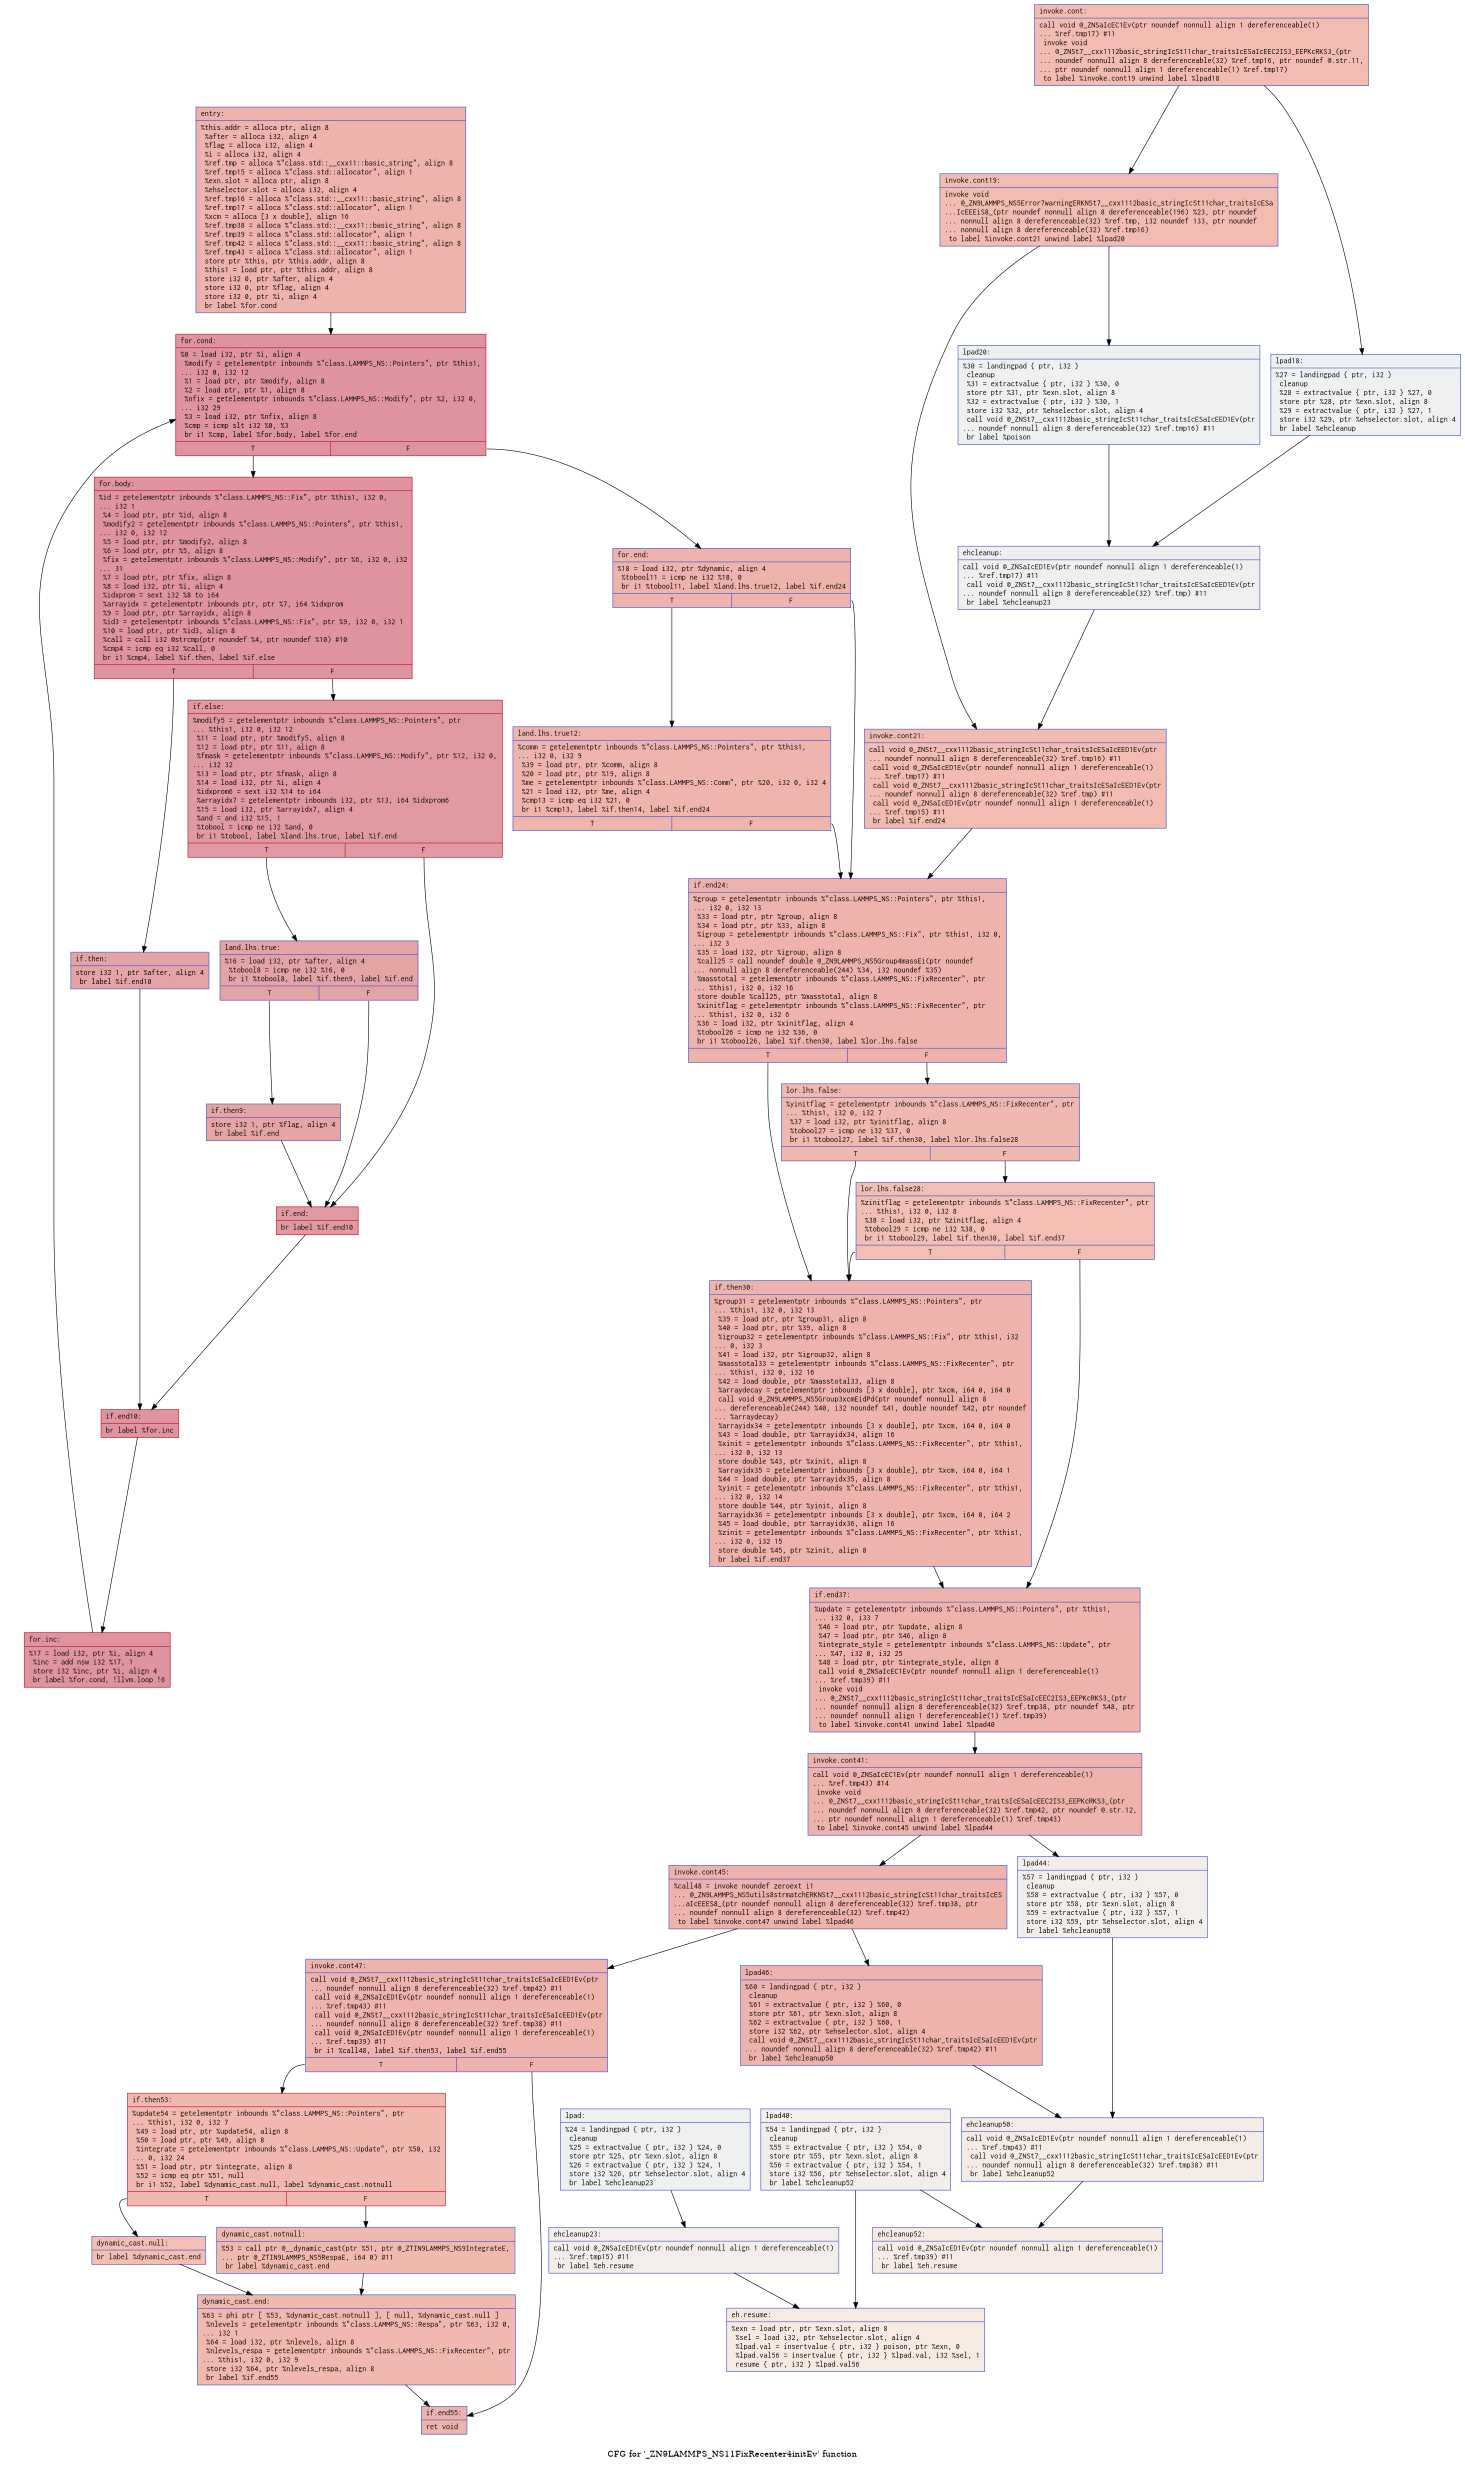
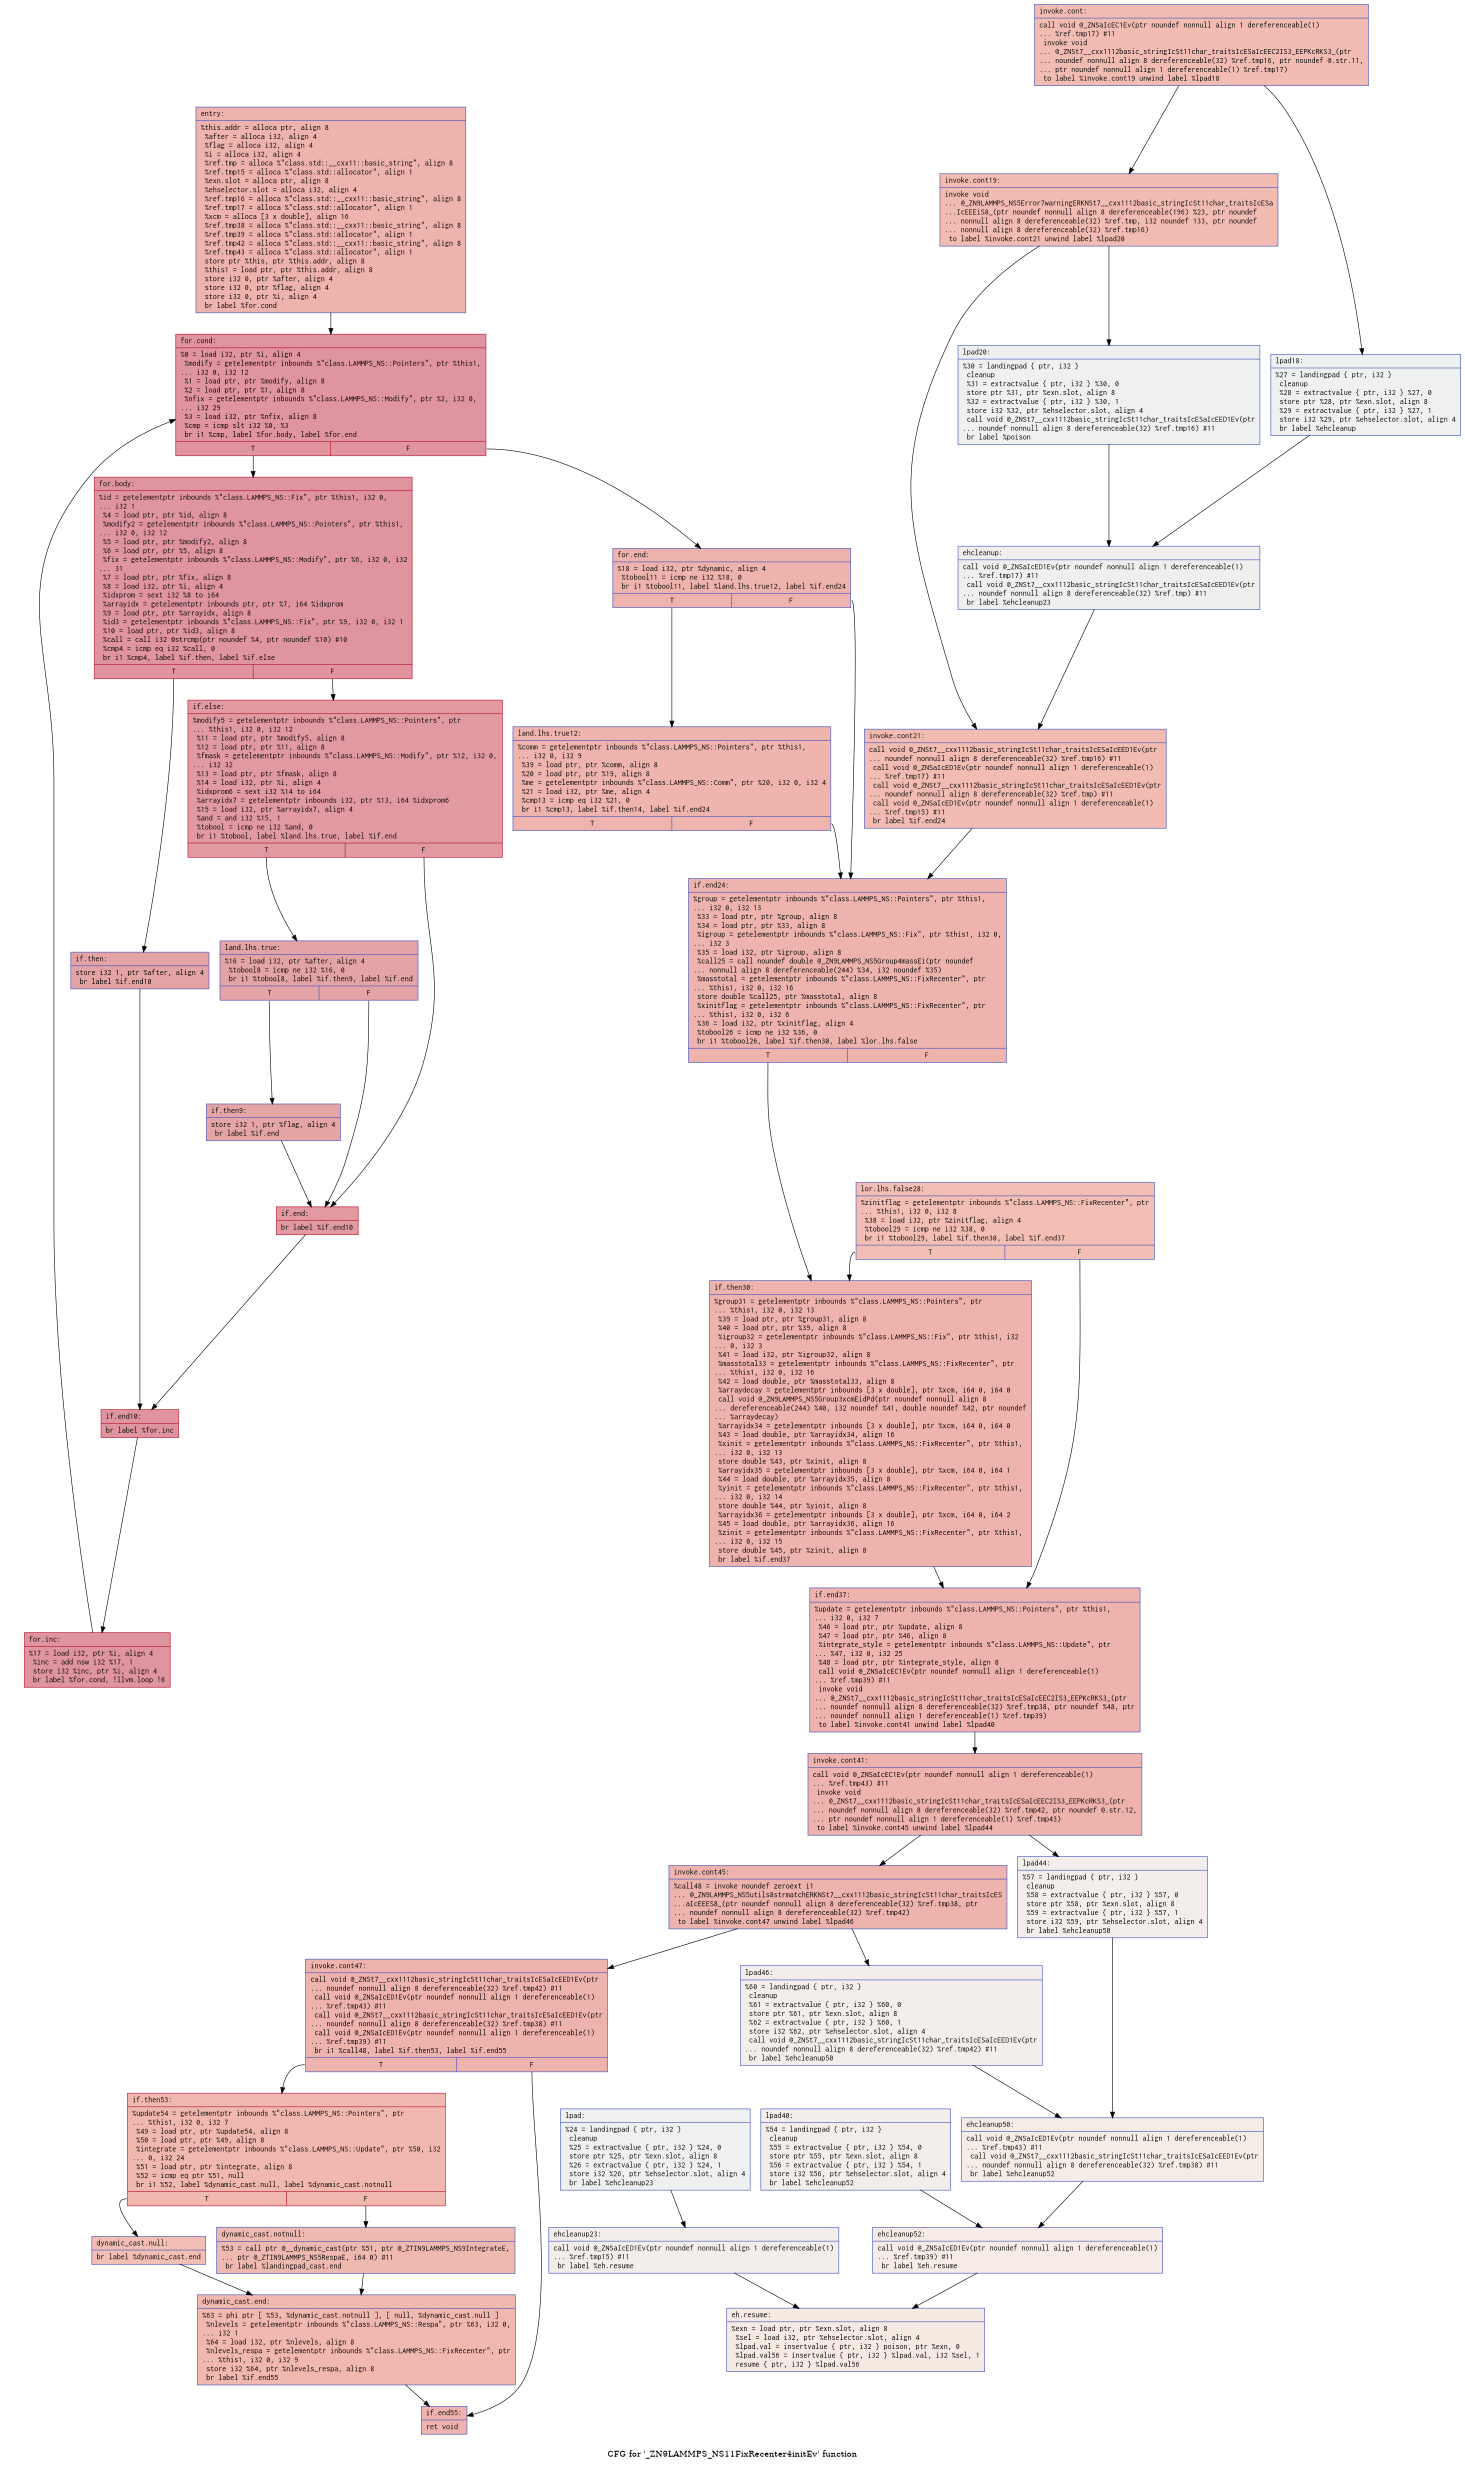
(930, 1122) -> none
(847, 1618) -> (847, 1618)
(851, 1783) -> (851, 1783)
(891, 2015) -> (891, 2015)
(856, 2246) -> (947, 2289)
(276, 2266) -> (282, 2266)
